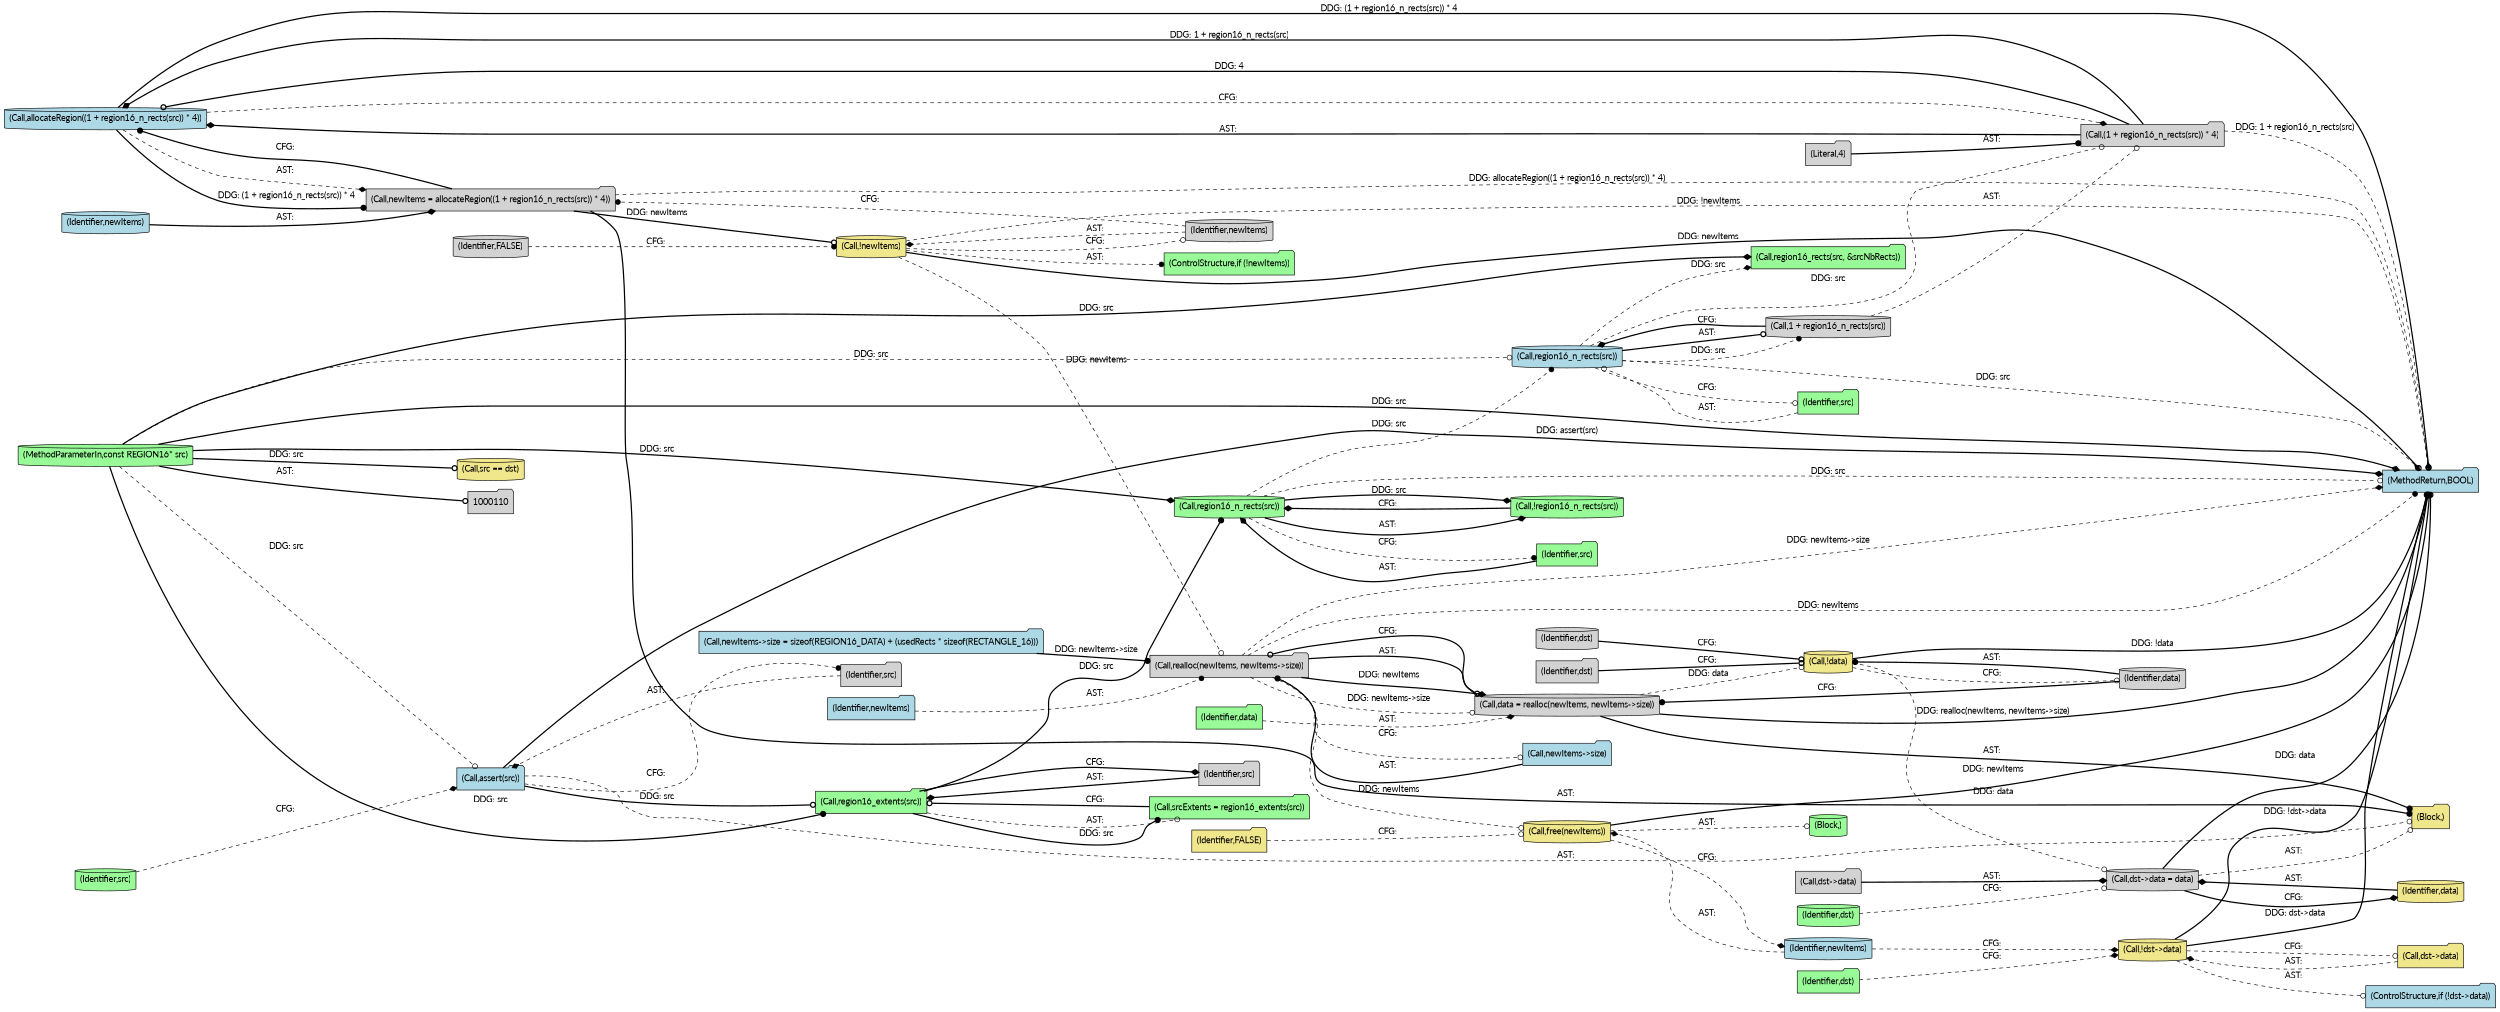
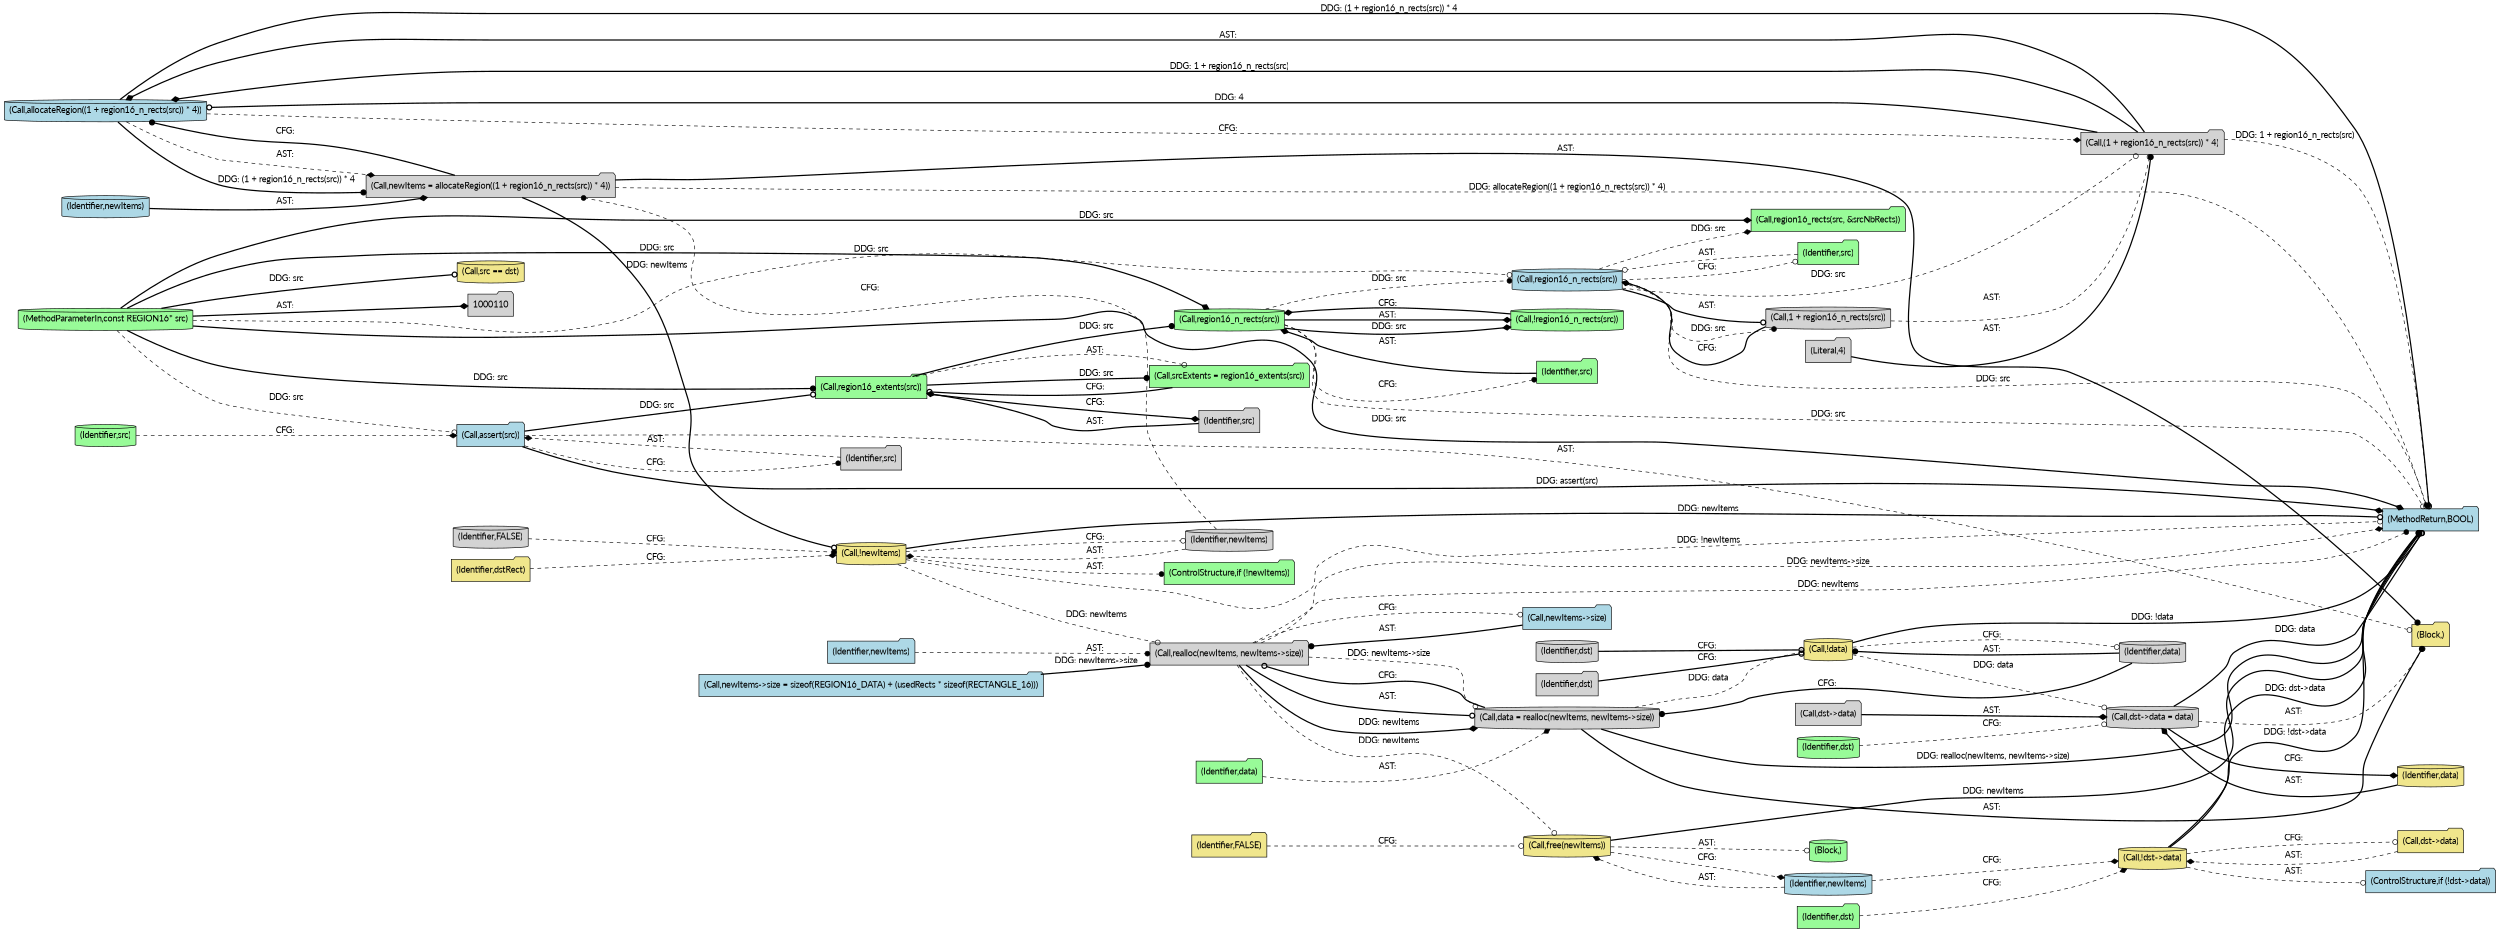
(311, 487) -> (327, 311)
none -> (491, 570)
